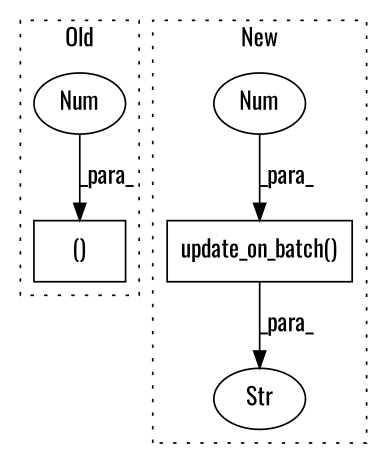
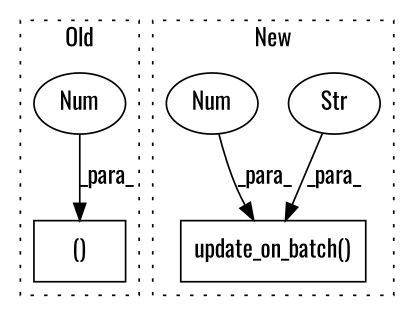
(260, 317) -> (307, 169)
